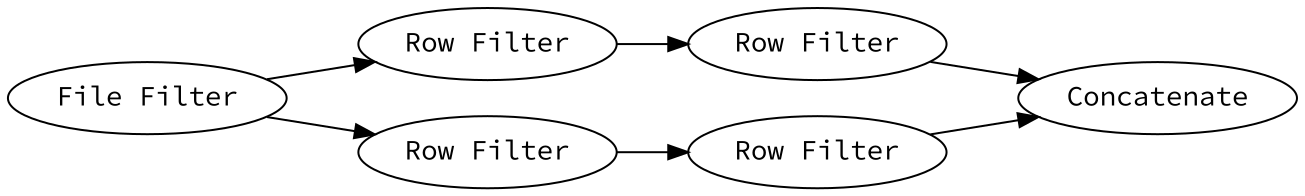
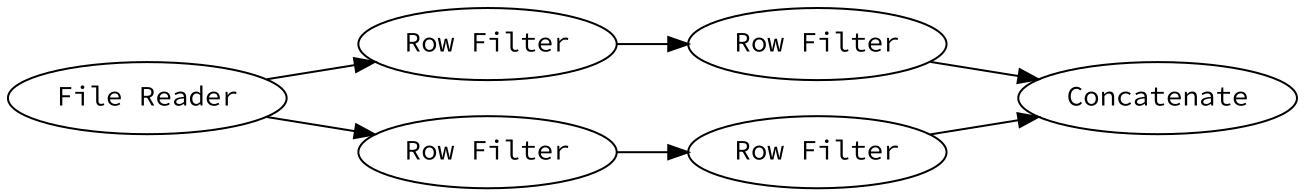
(147, 98) -> (147, 98)
